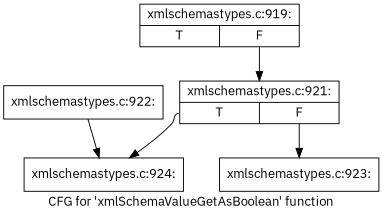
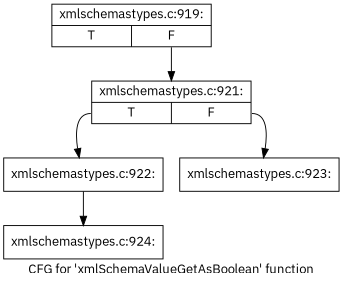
(160, 135) -> (77, 127)
